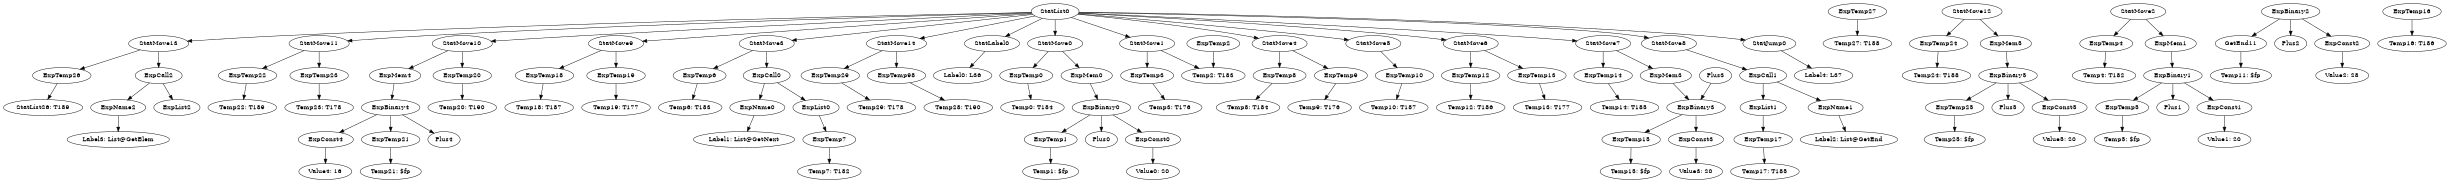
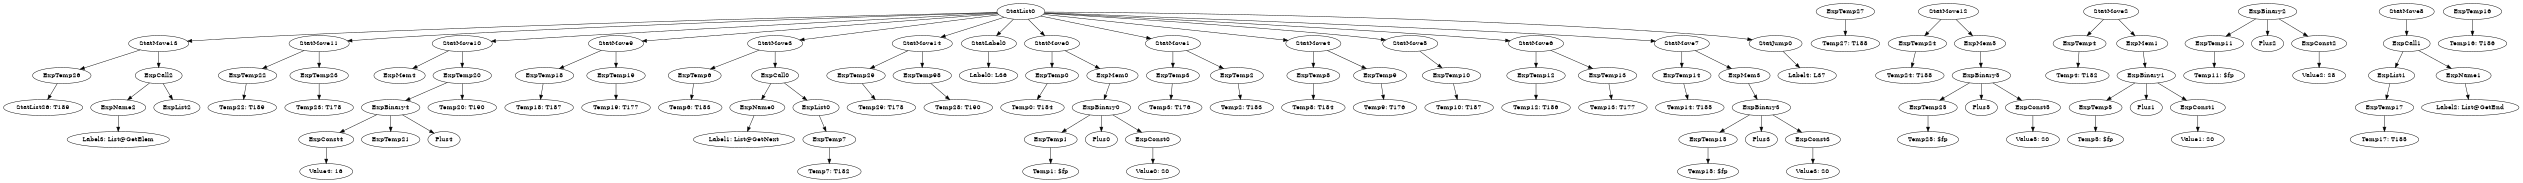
(1362, 20) -> none
(2241, 44) -> (2214, 44)
(1178, 58) -> (1203, 59)
(393, 89) -> (429, 91)
(1707, 90) -> (1761, 121)
(391, 172) -> none
